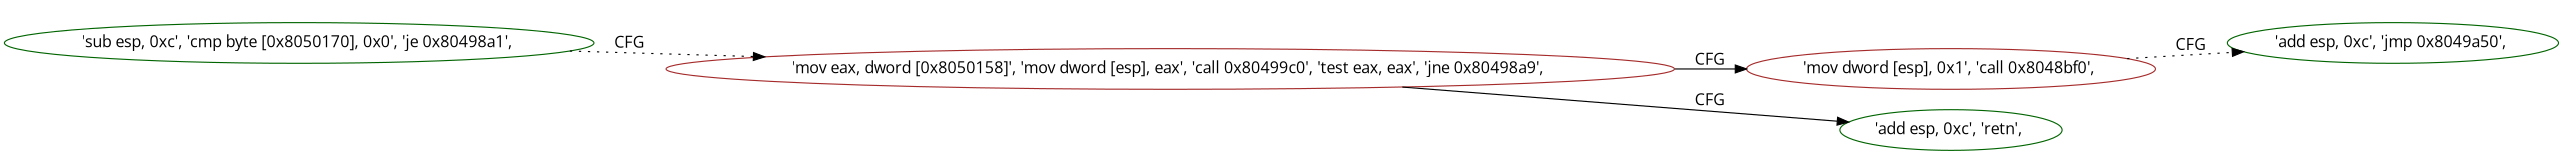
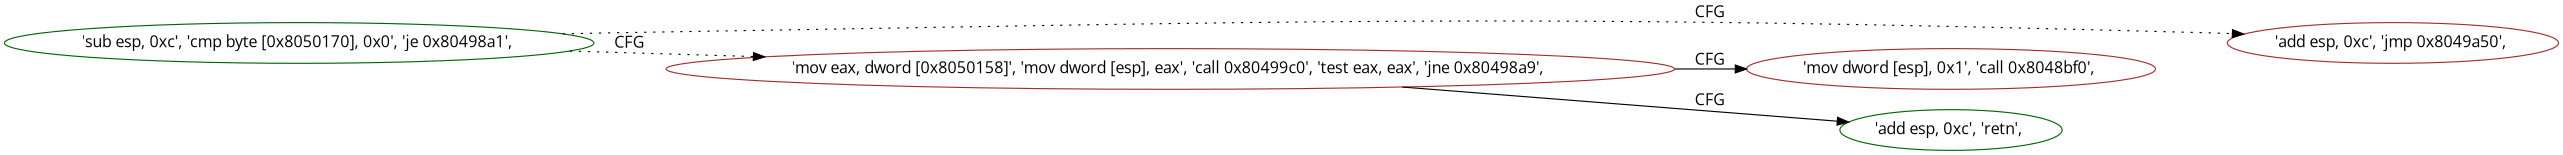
(2393, 43) -> (2393, 43)
(2180, 56) -> (1397, 21)
